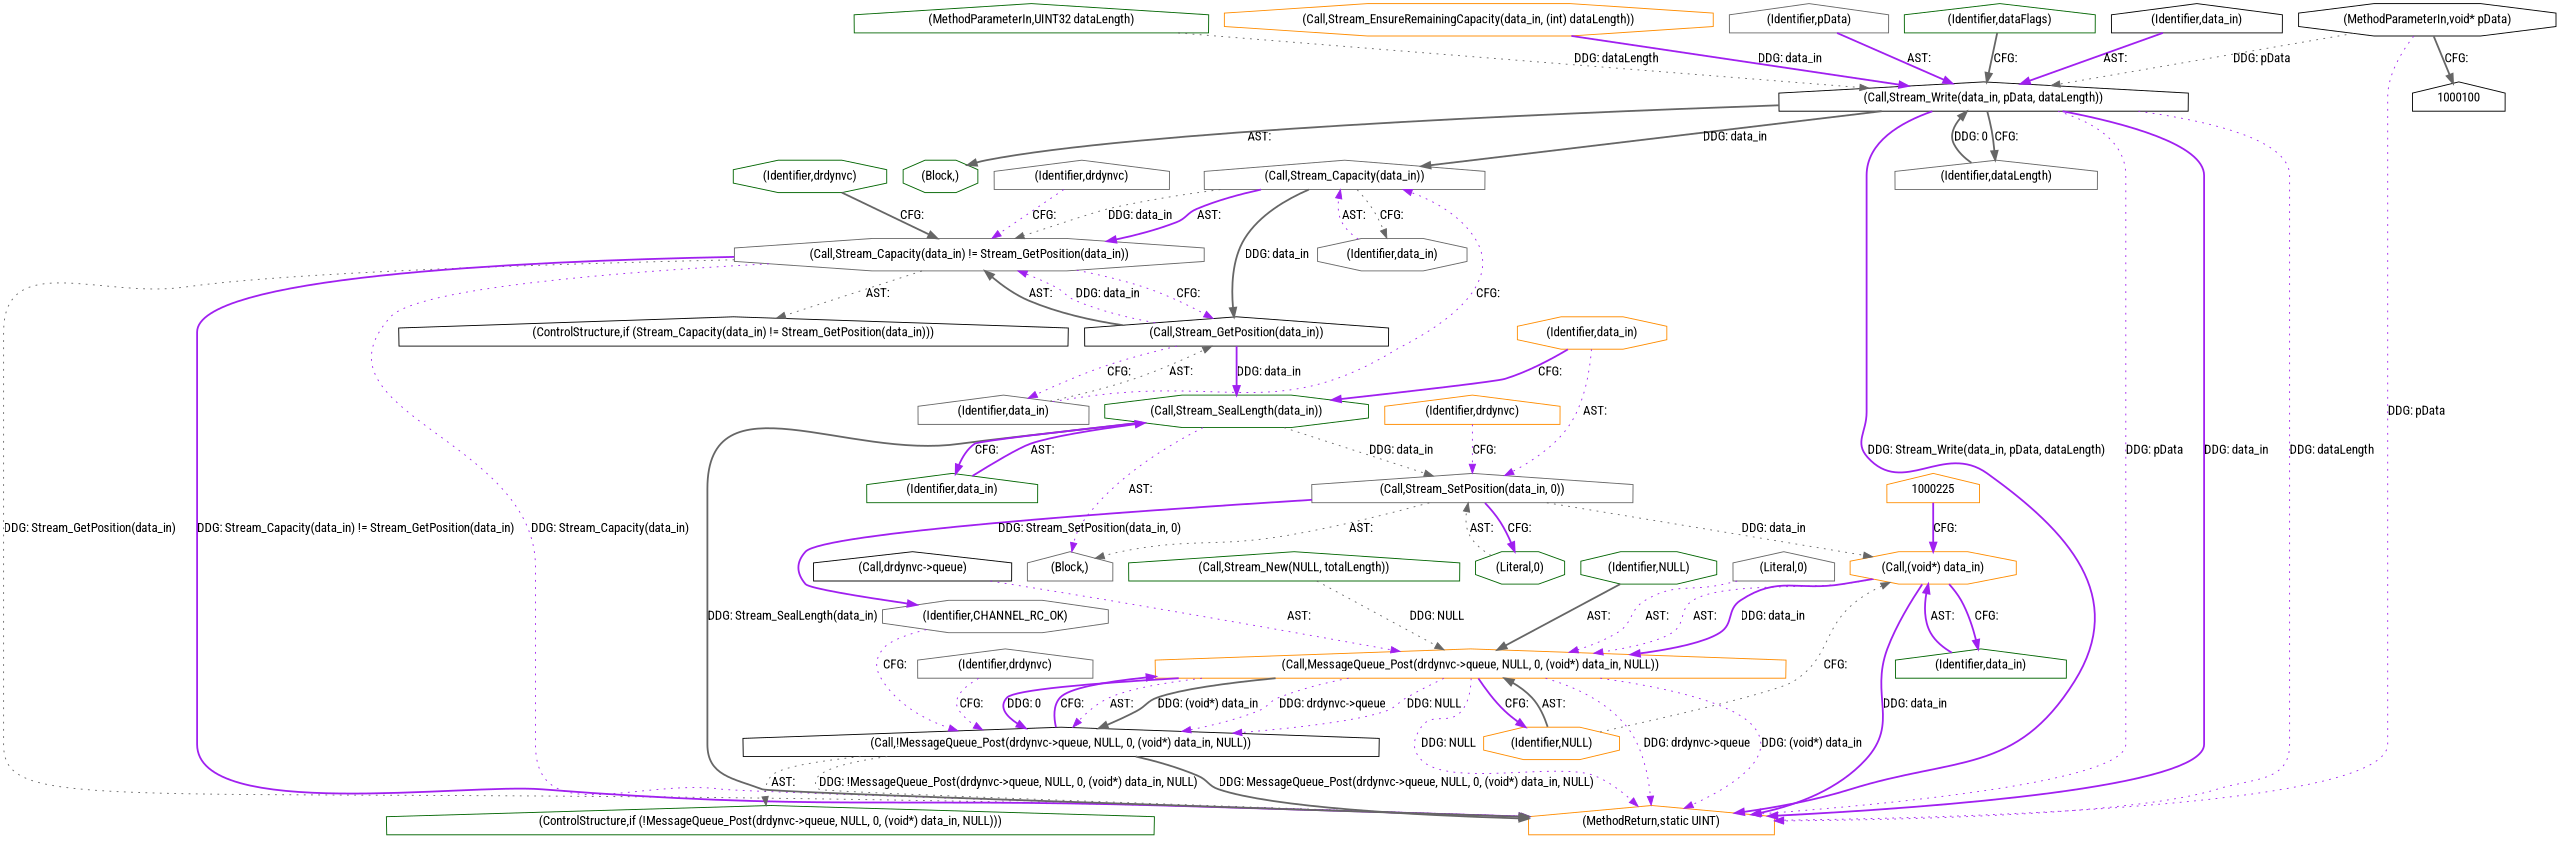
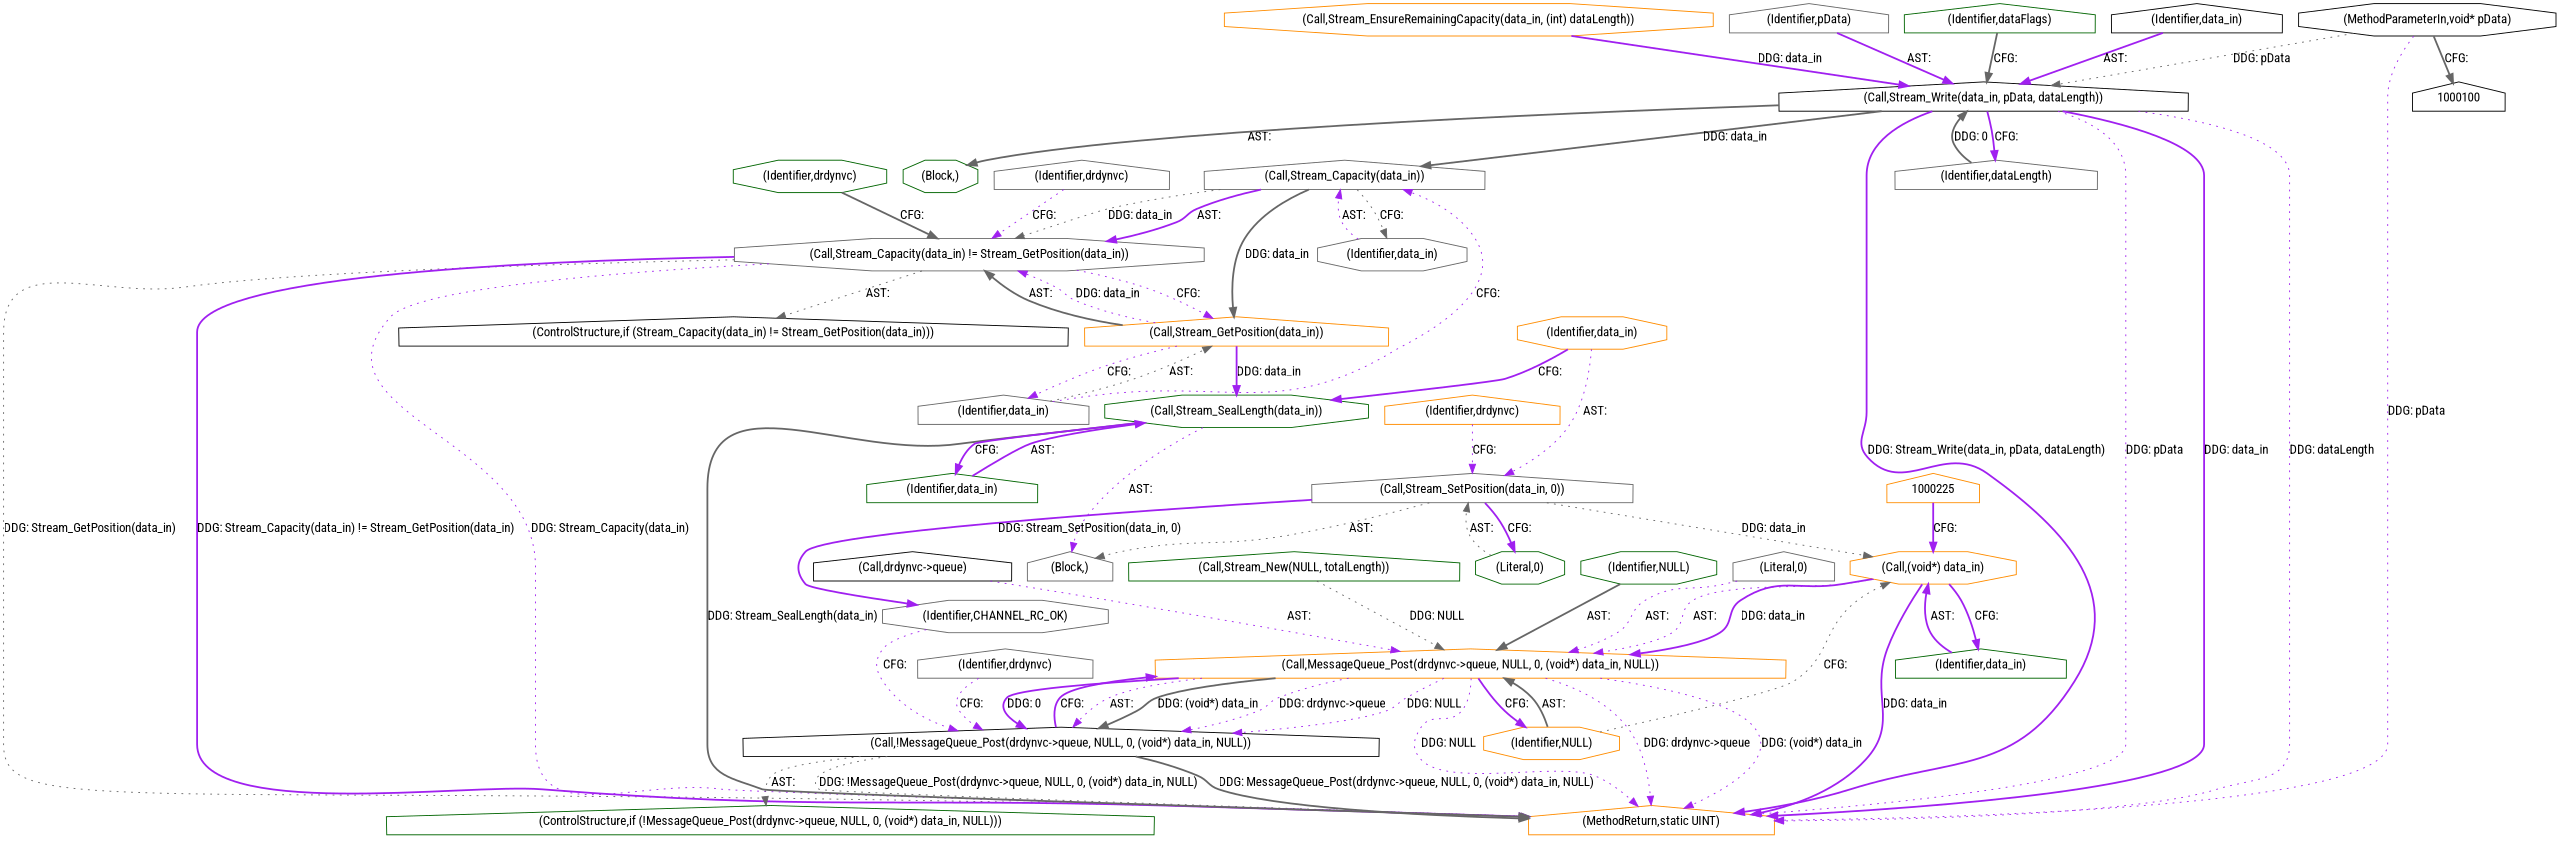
(1031, 20) -> none
(1992, 131) -> (1992, 131)
(1237, 333) -> (1237, 333)
(1354, 450) -> none
